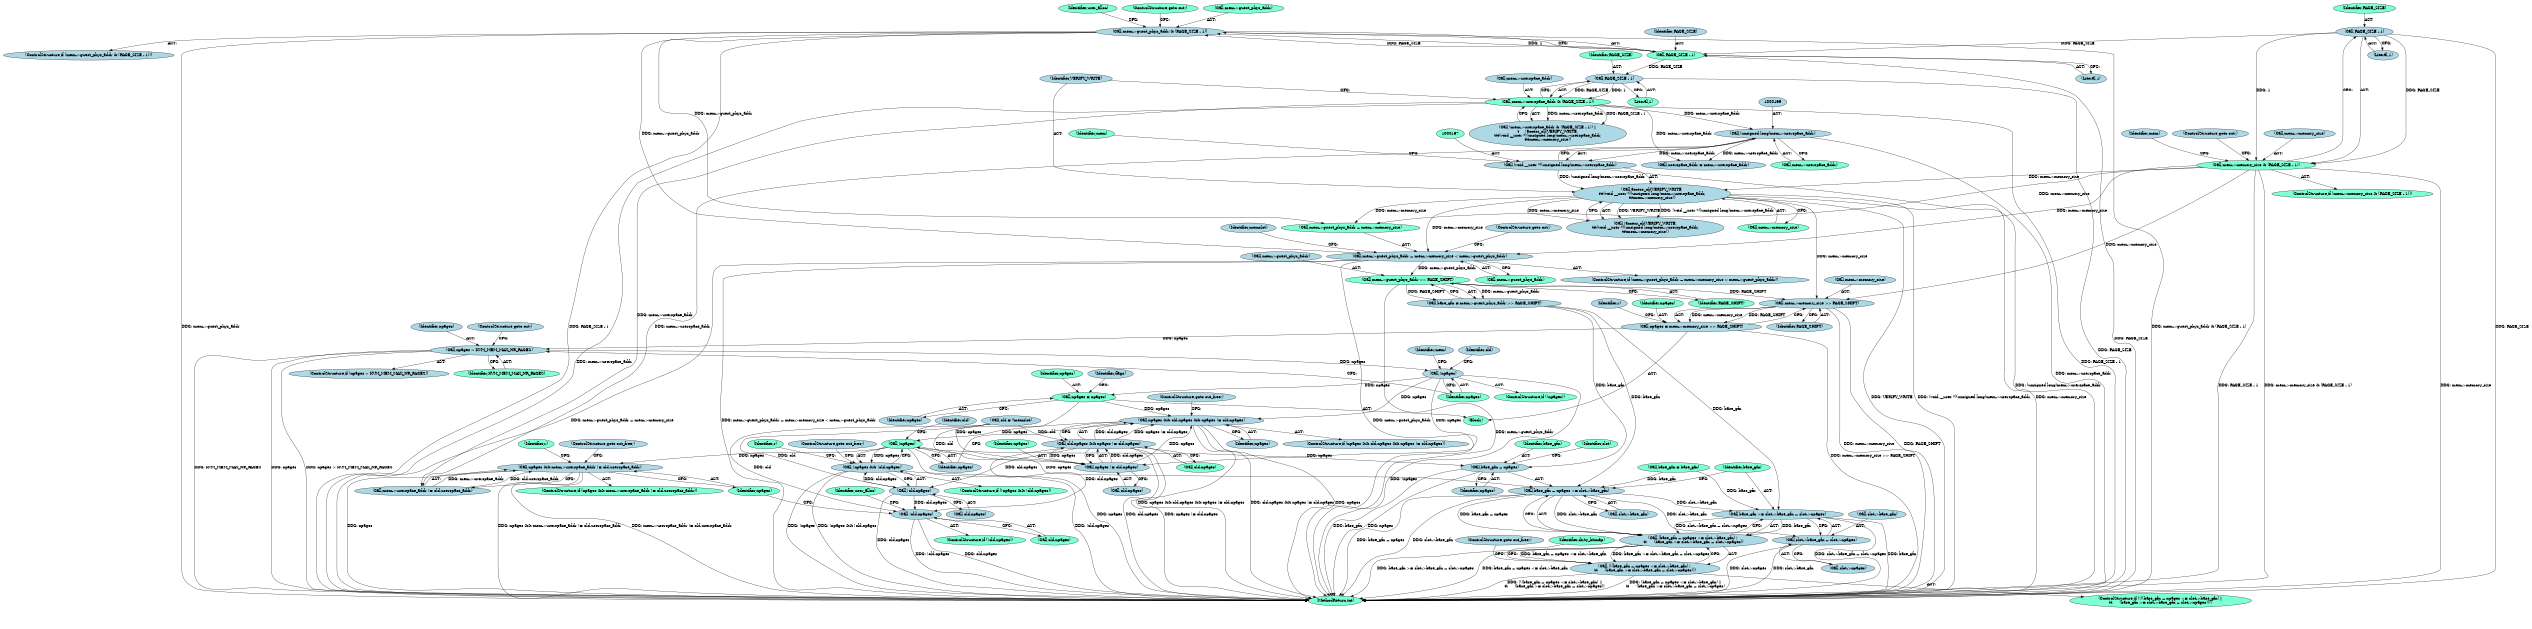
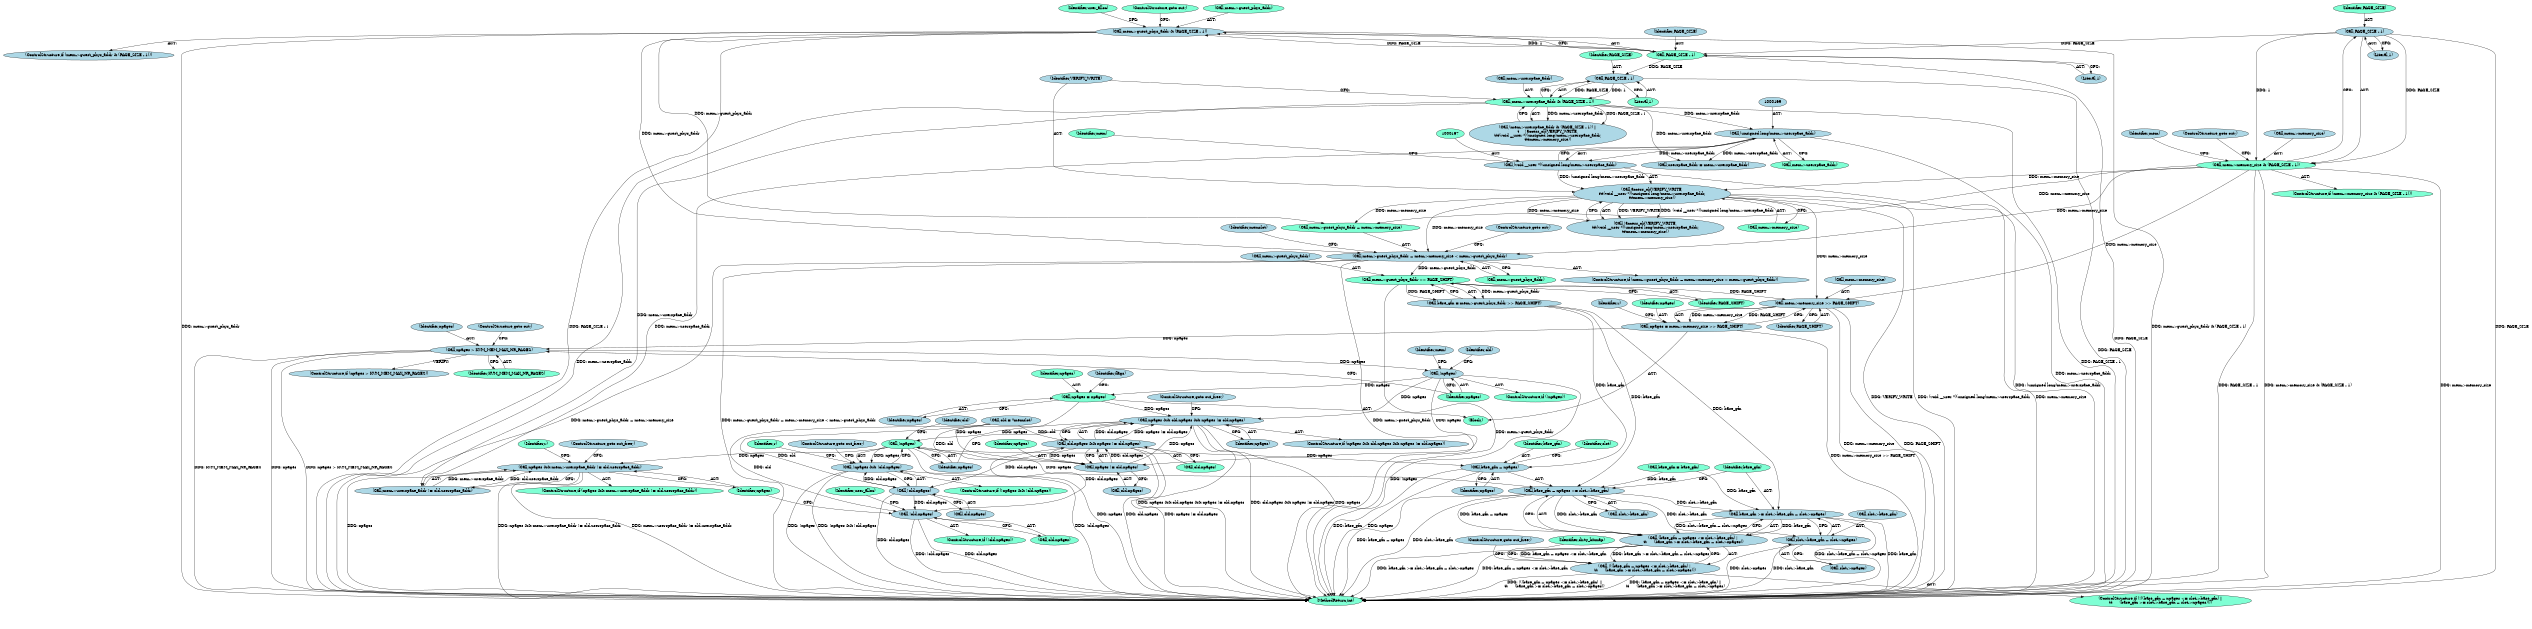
(442, 362) -> (442, 362)
